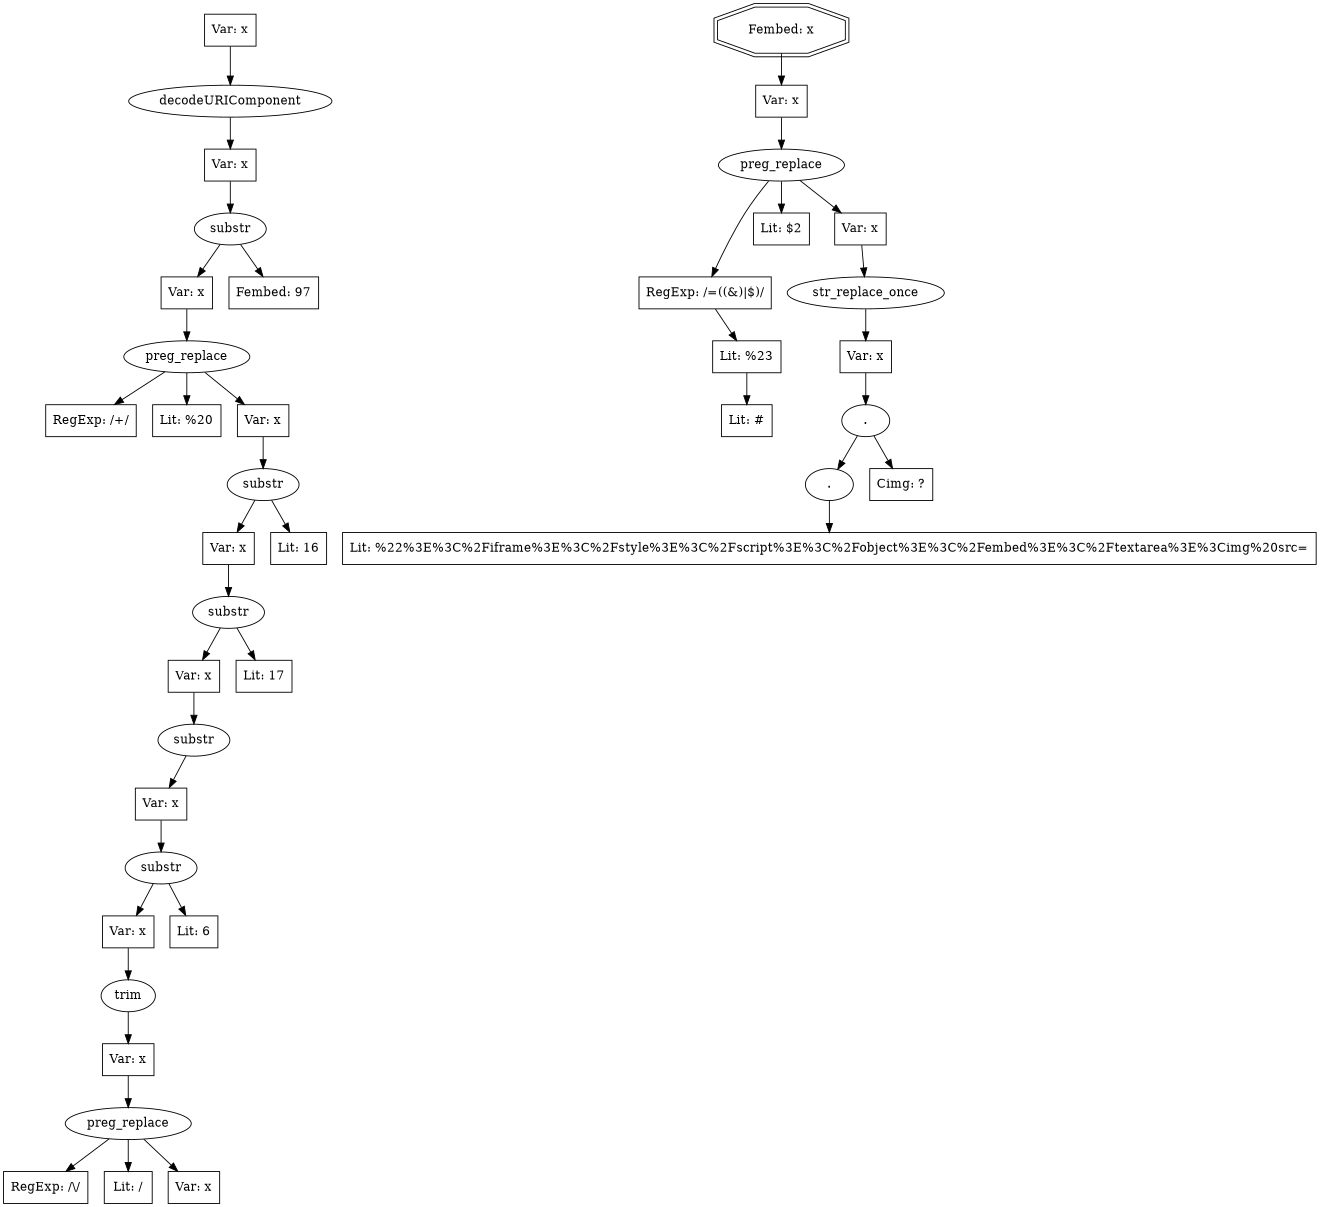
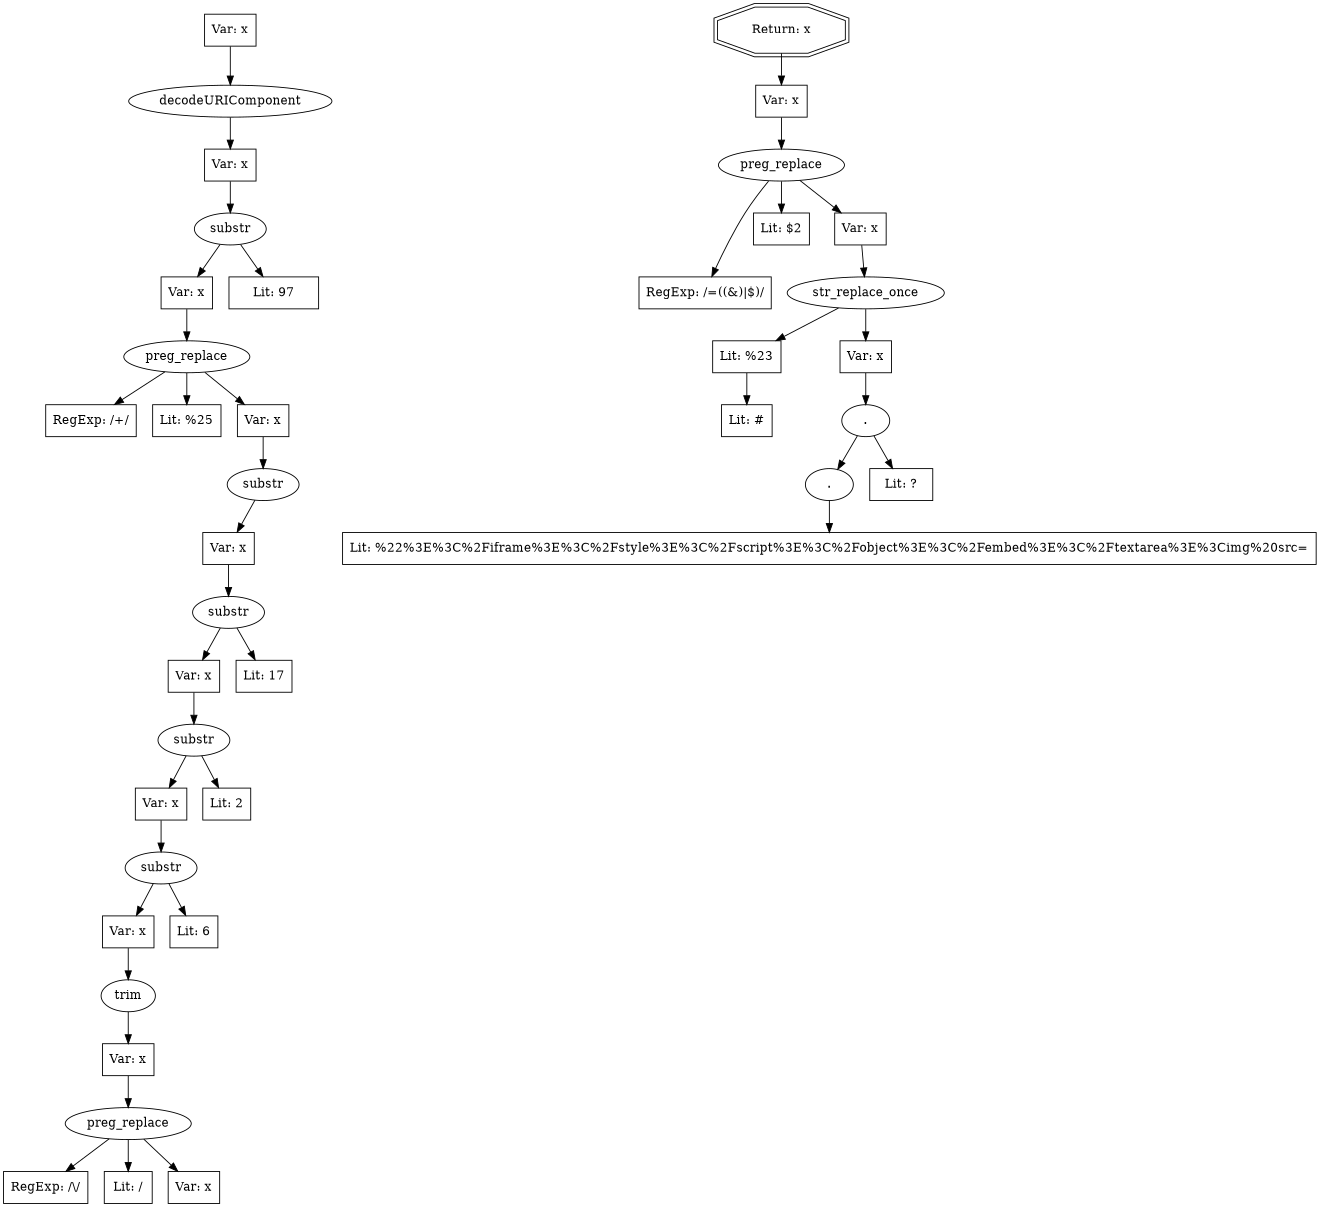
(781, 30) -> (781, 30)
(274, 293) -> (274, 293)
(724, 321) -> (811, 322)
(187, 421) -> (187, 421)
(901, 485) -> (901, 485)
(299, 548) -> none
none -> (227, 804)
